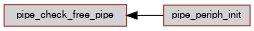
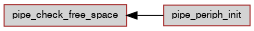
(65, 15) -> (65, 15)
